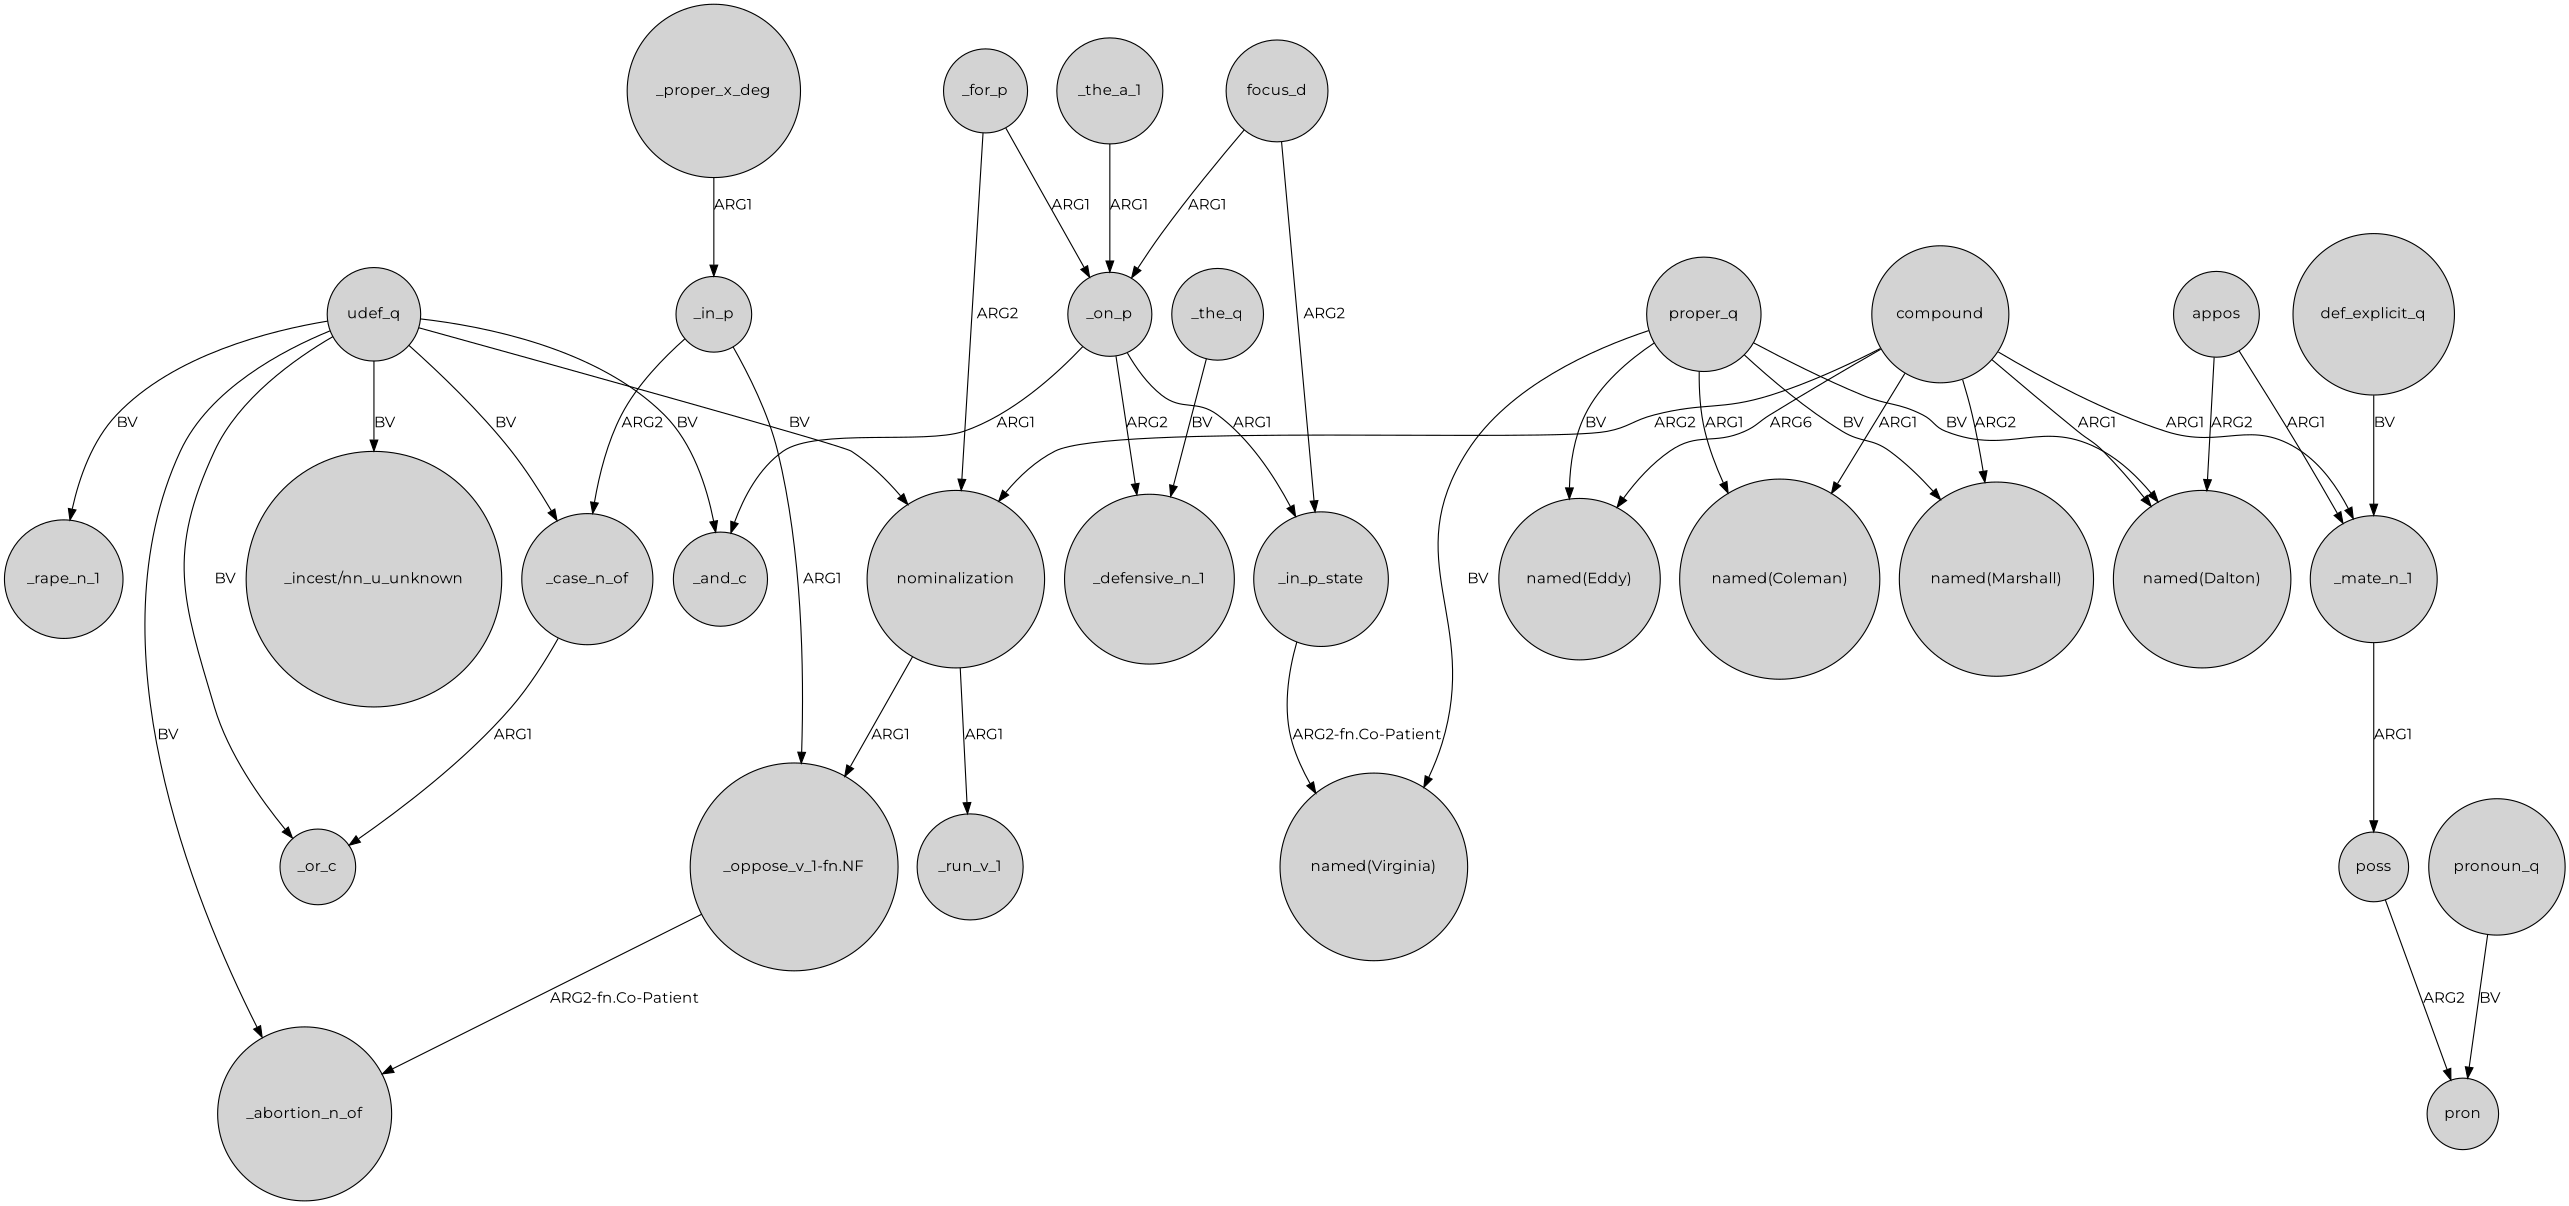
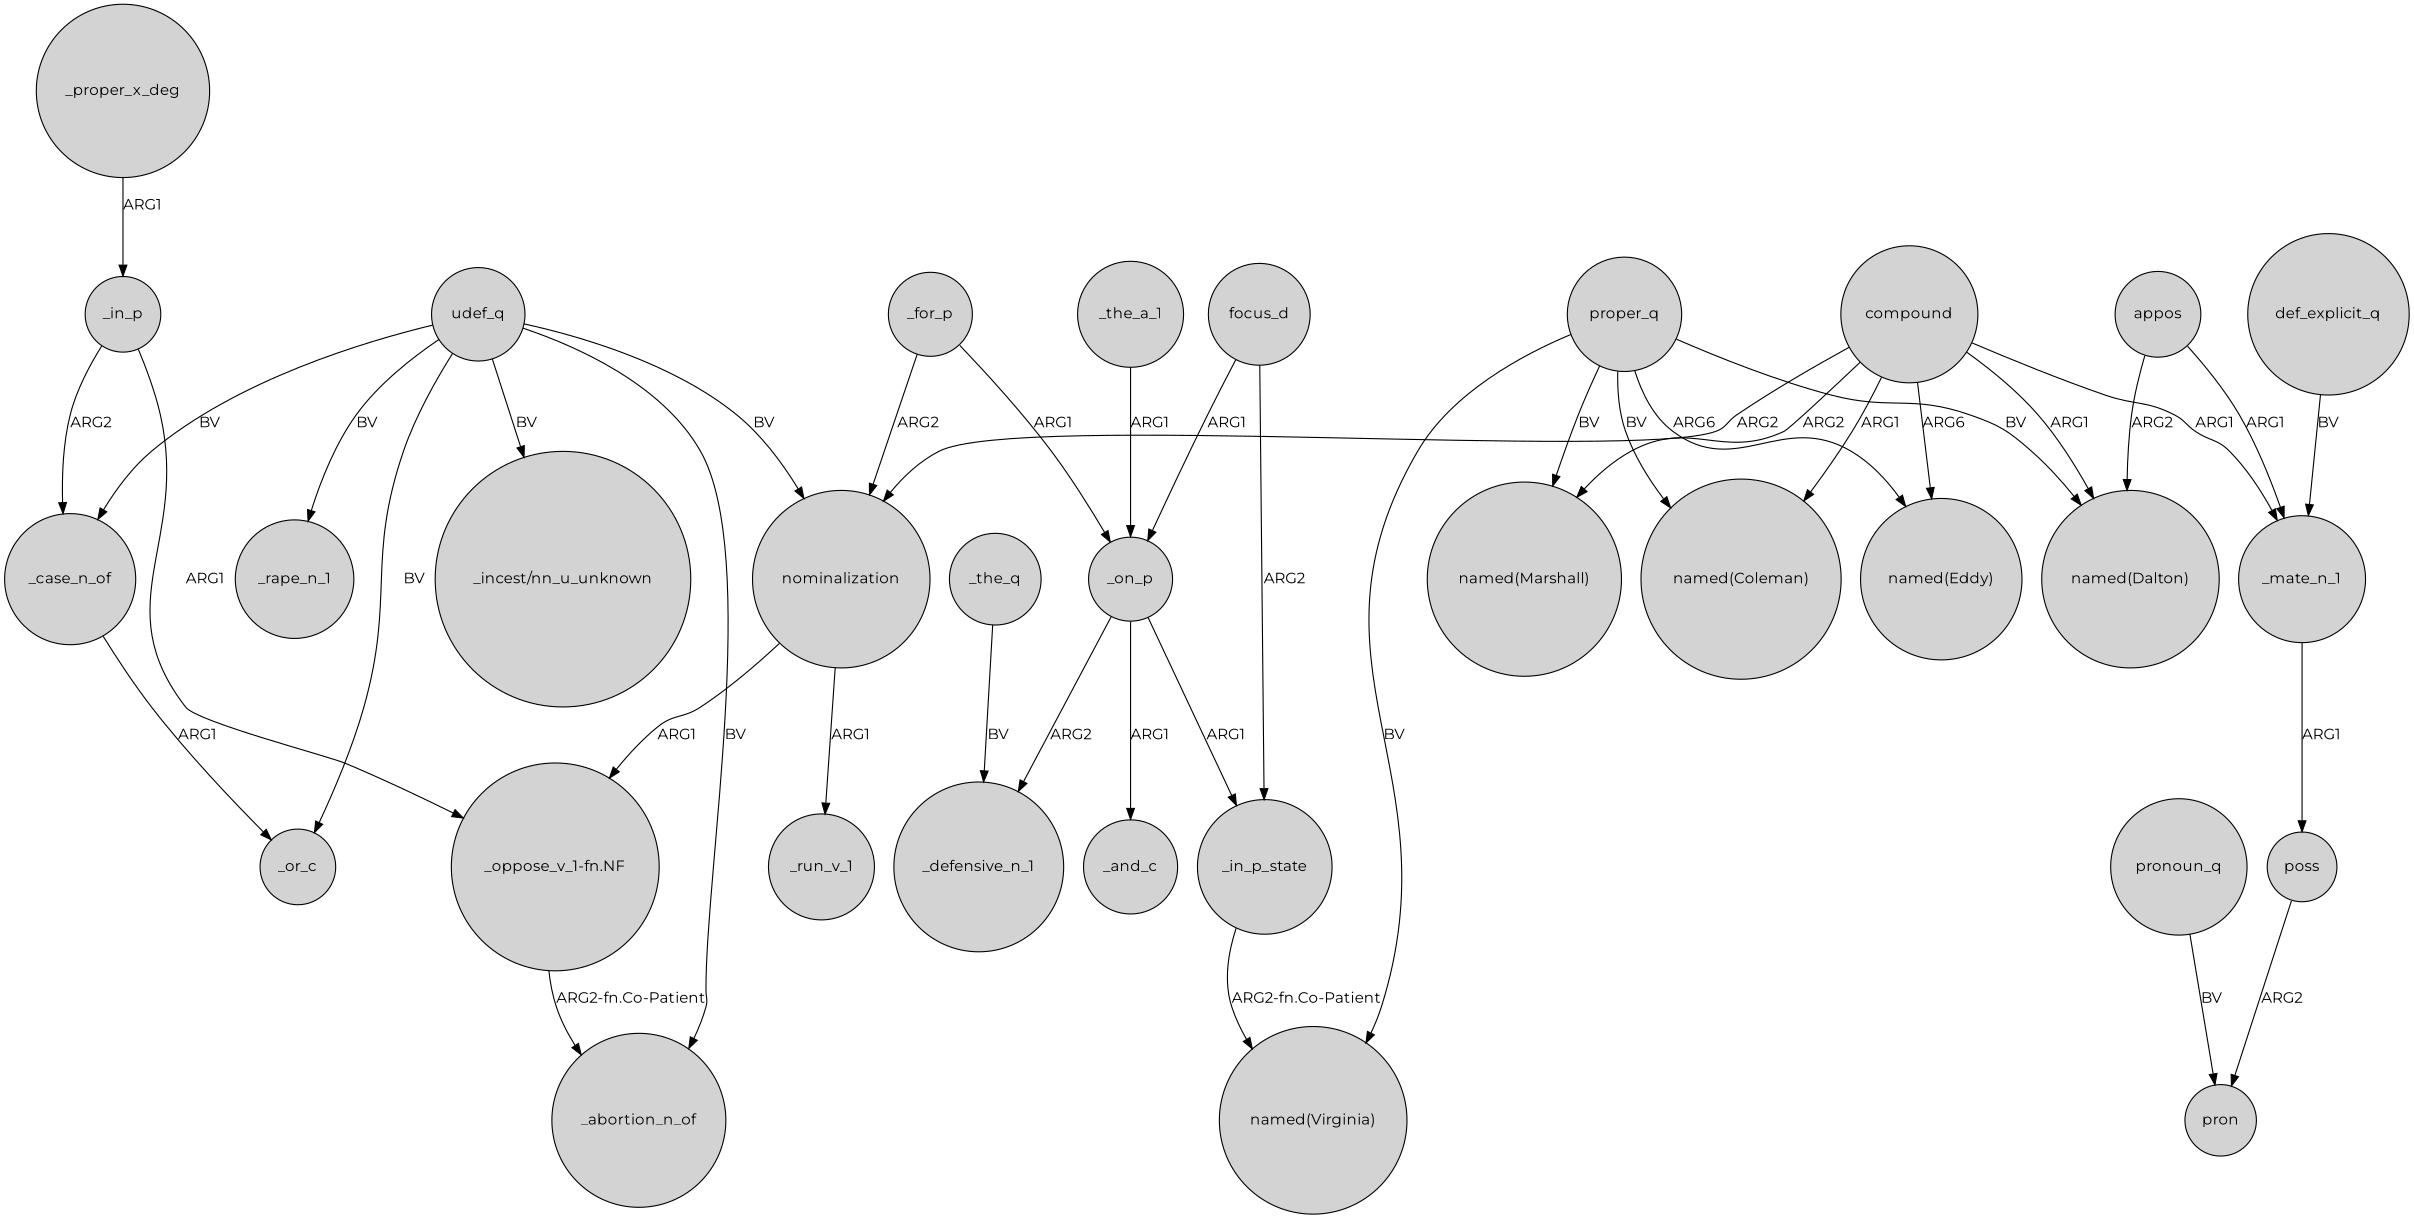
(605, 372) -> none
(1596, 423) -> (1694, 423)
(1725, 423) -> (1637, 423)
